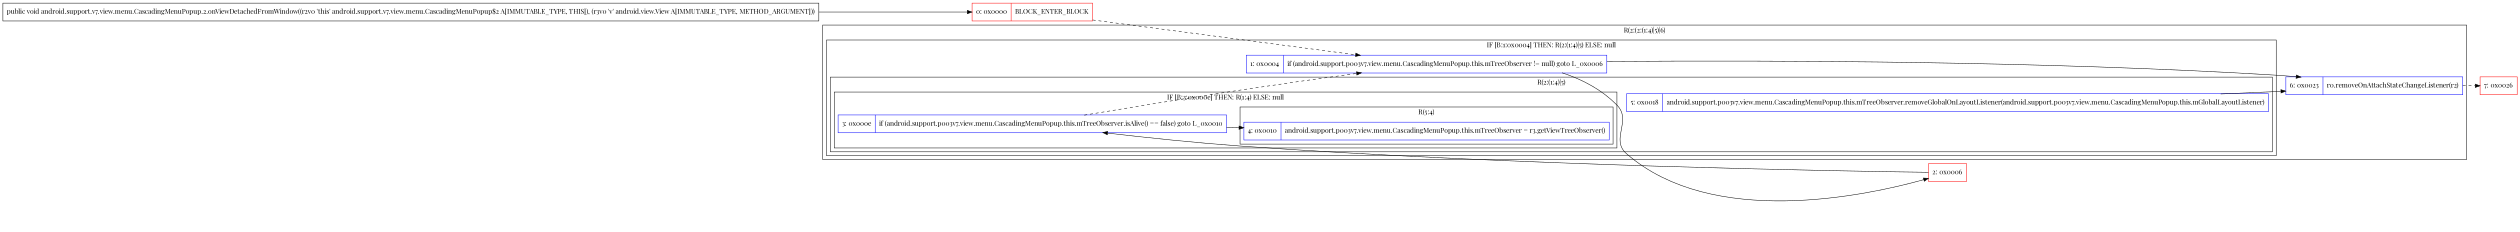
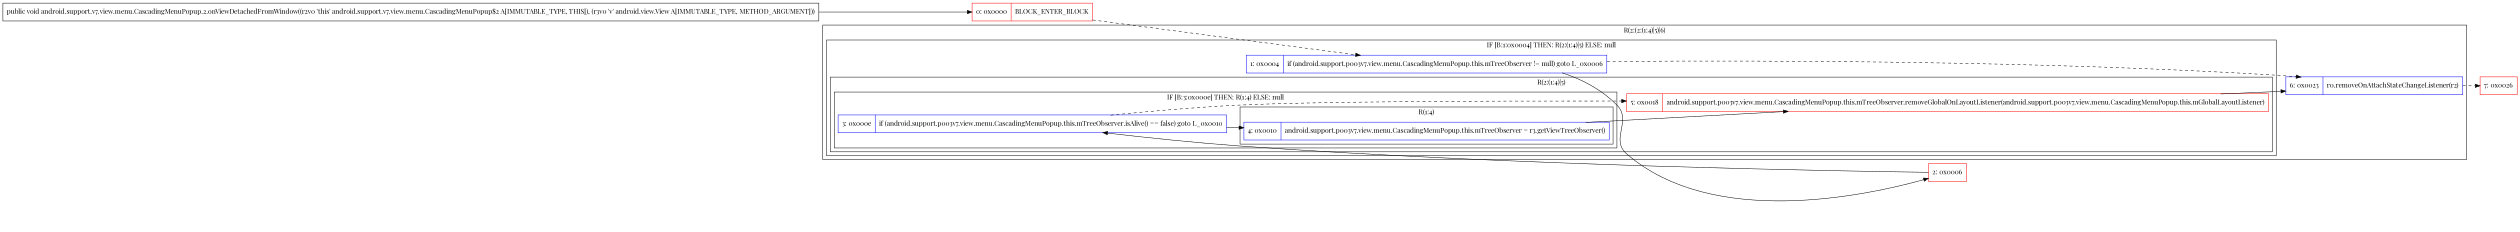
(1952, 63) -> (1952, 63)
(1207, 95) -> (1366, 102)
(1948, 103) -> (1948, 103)
(1427, 113) -> (1427, 113)
none -> (1684, 117)
